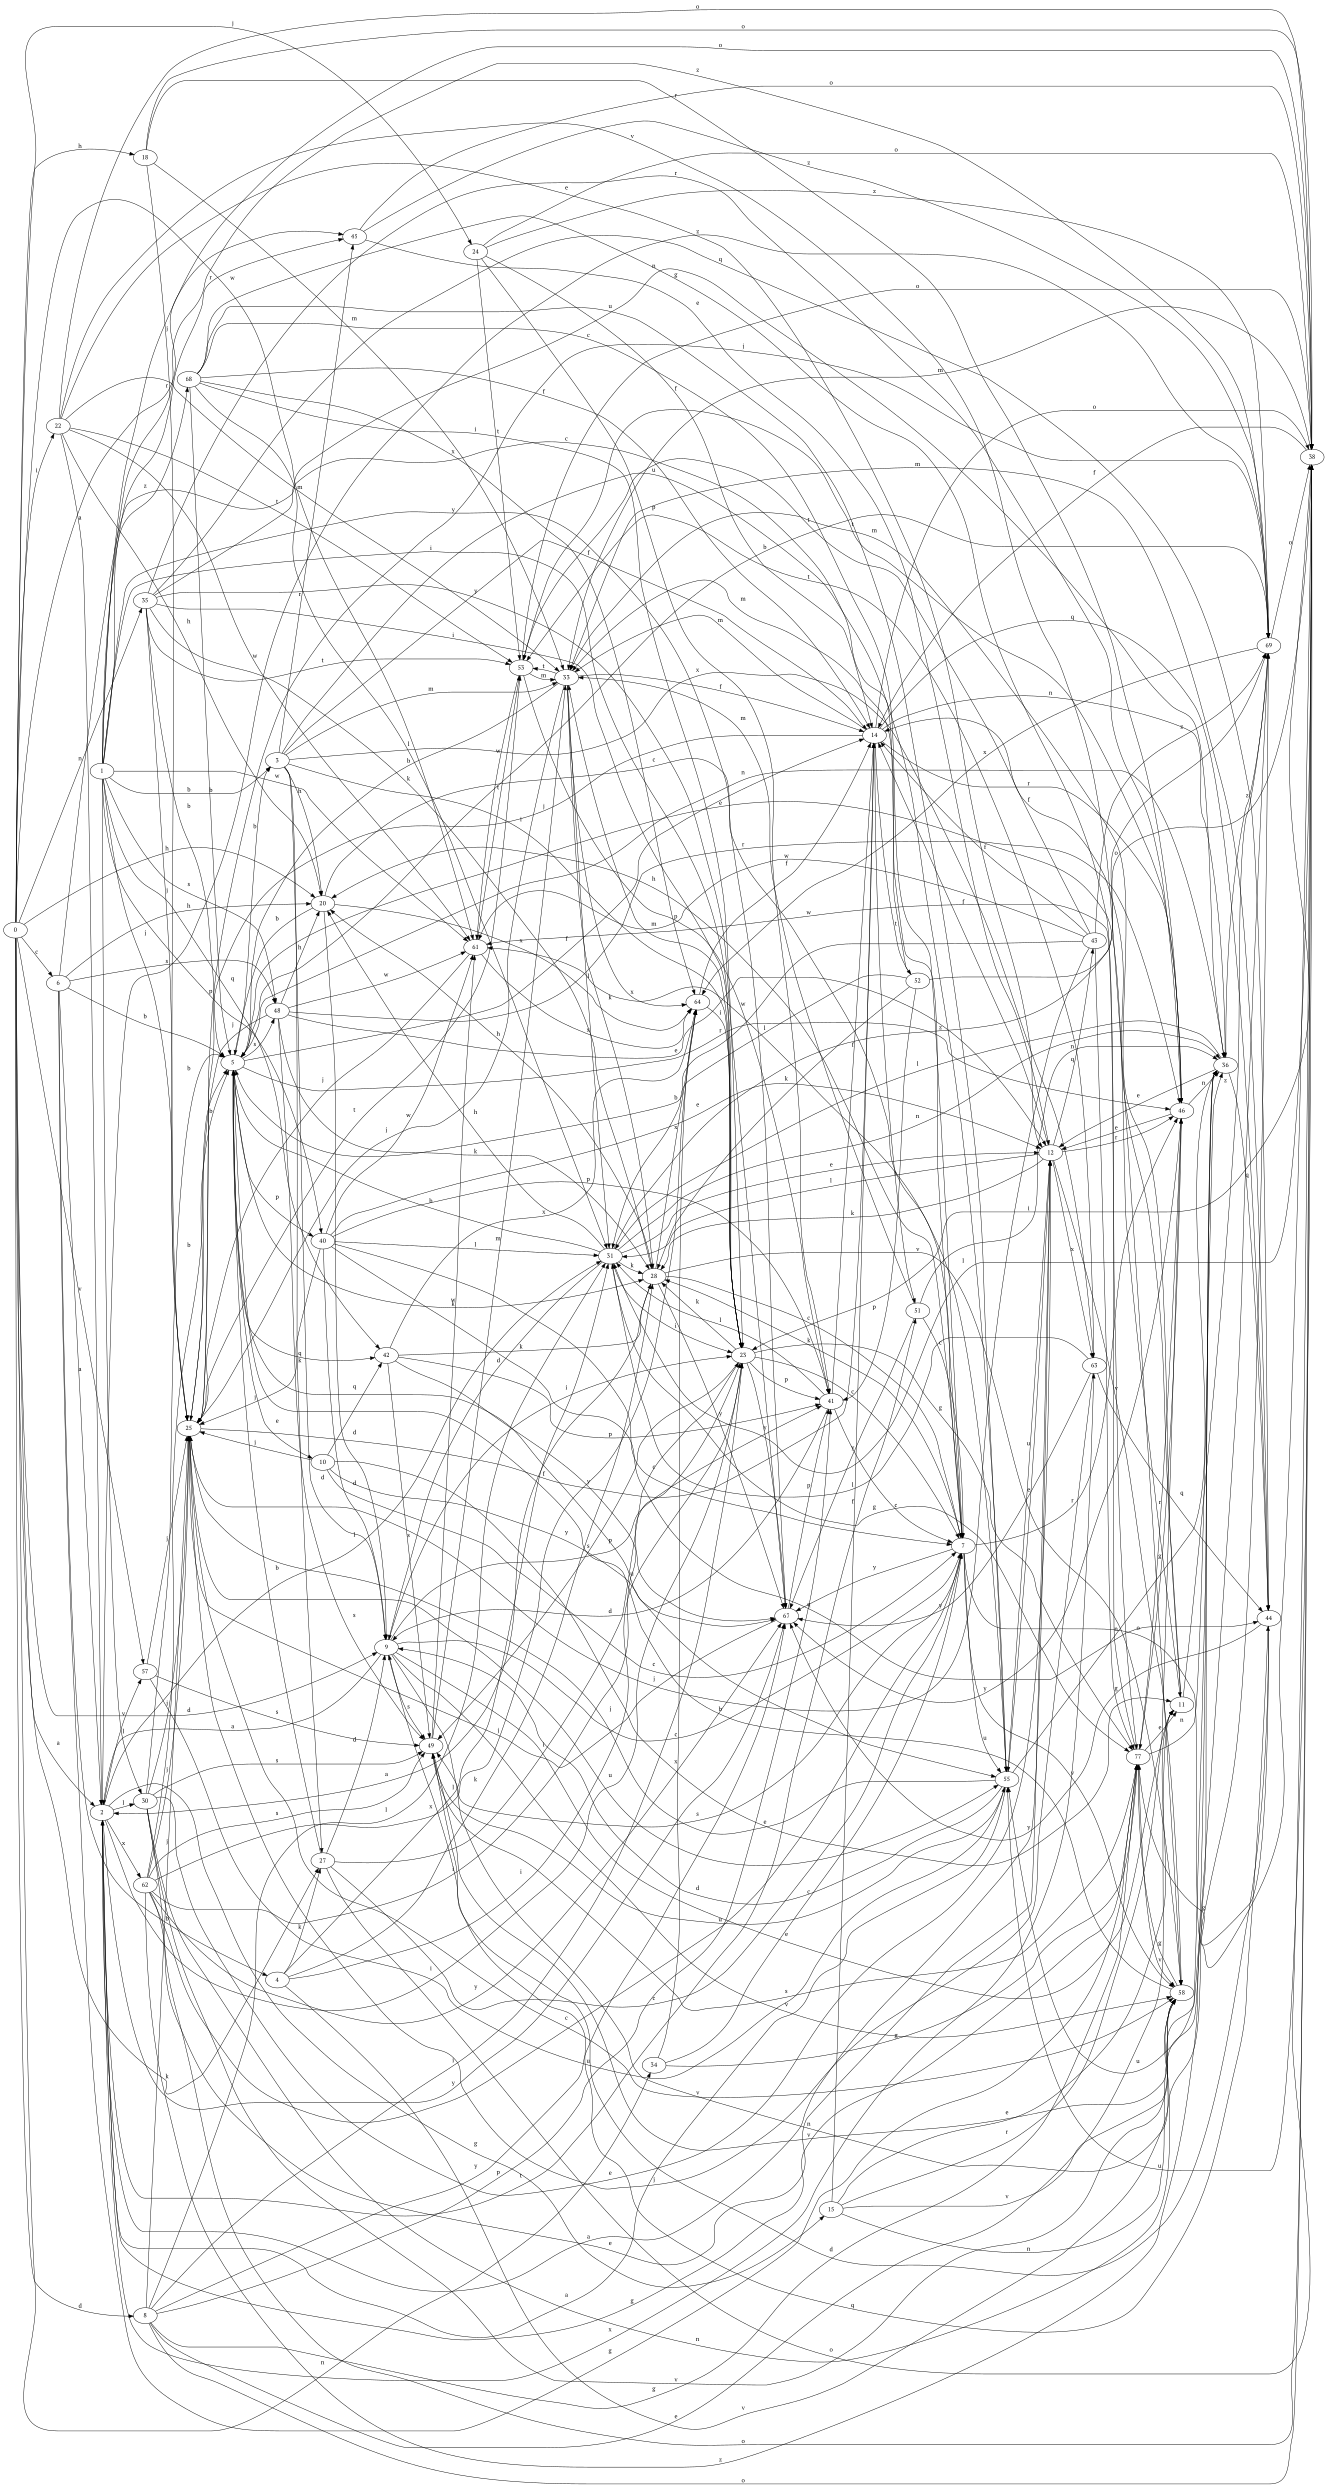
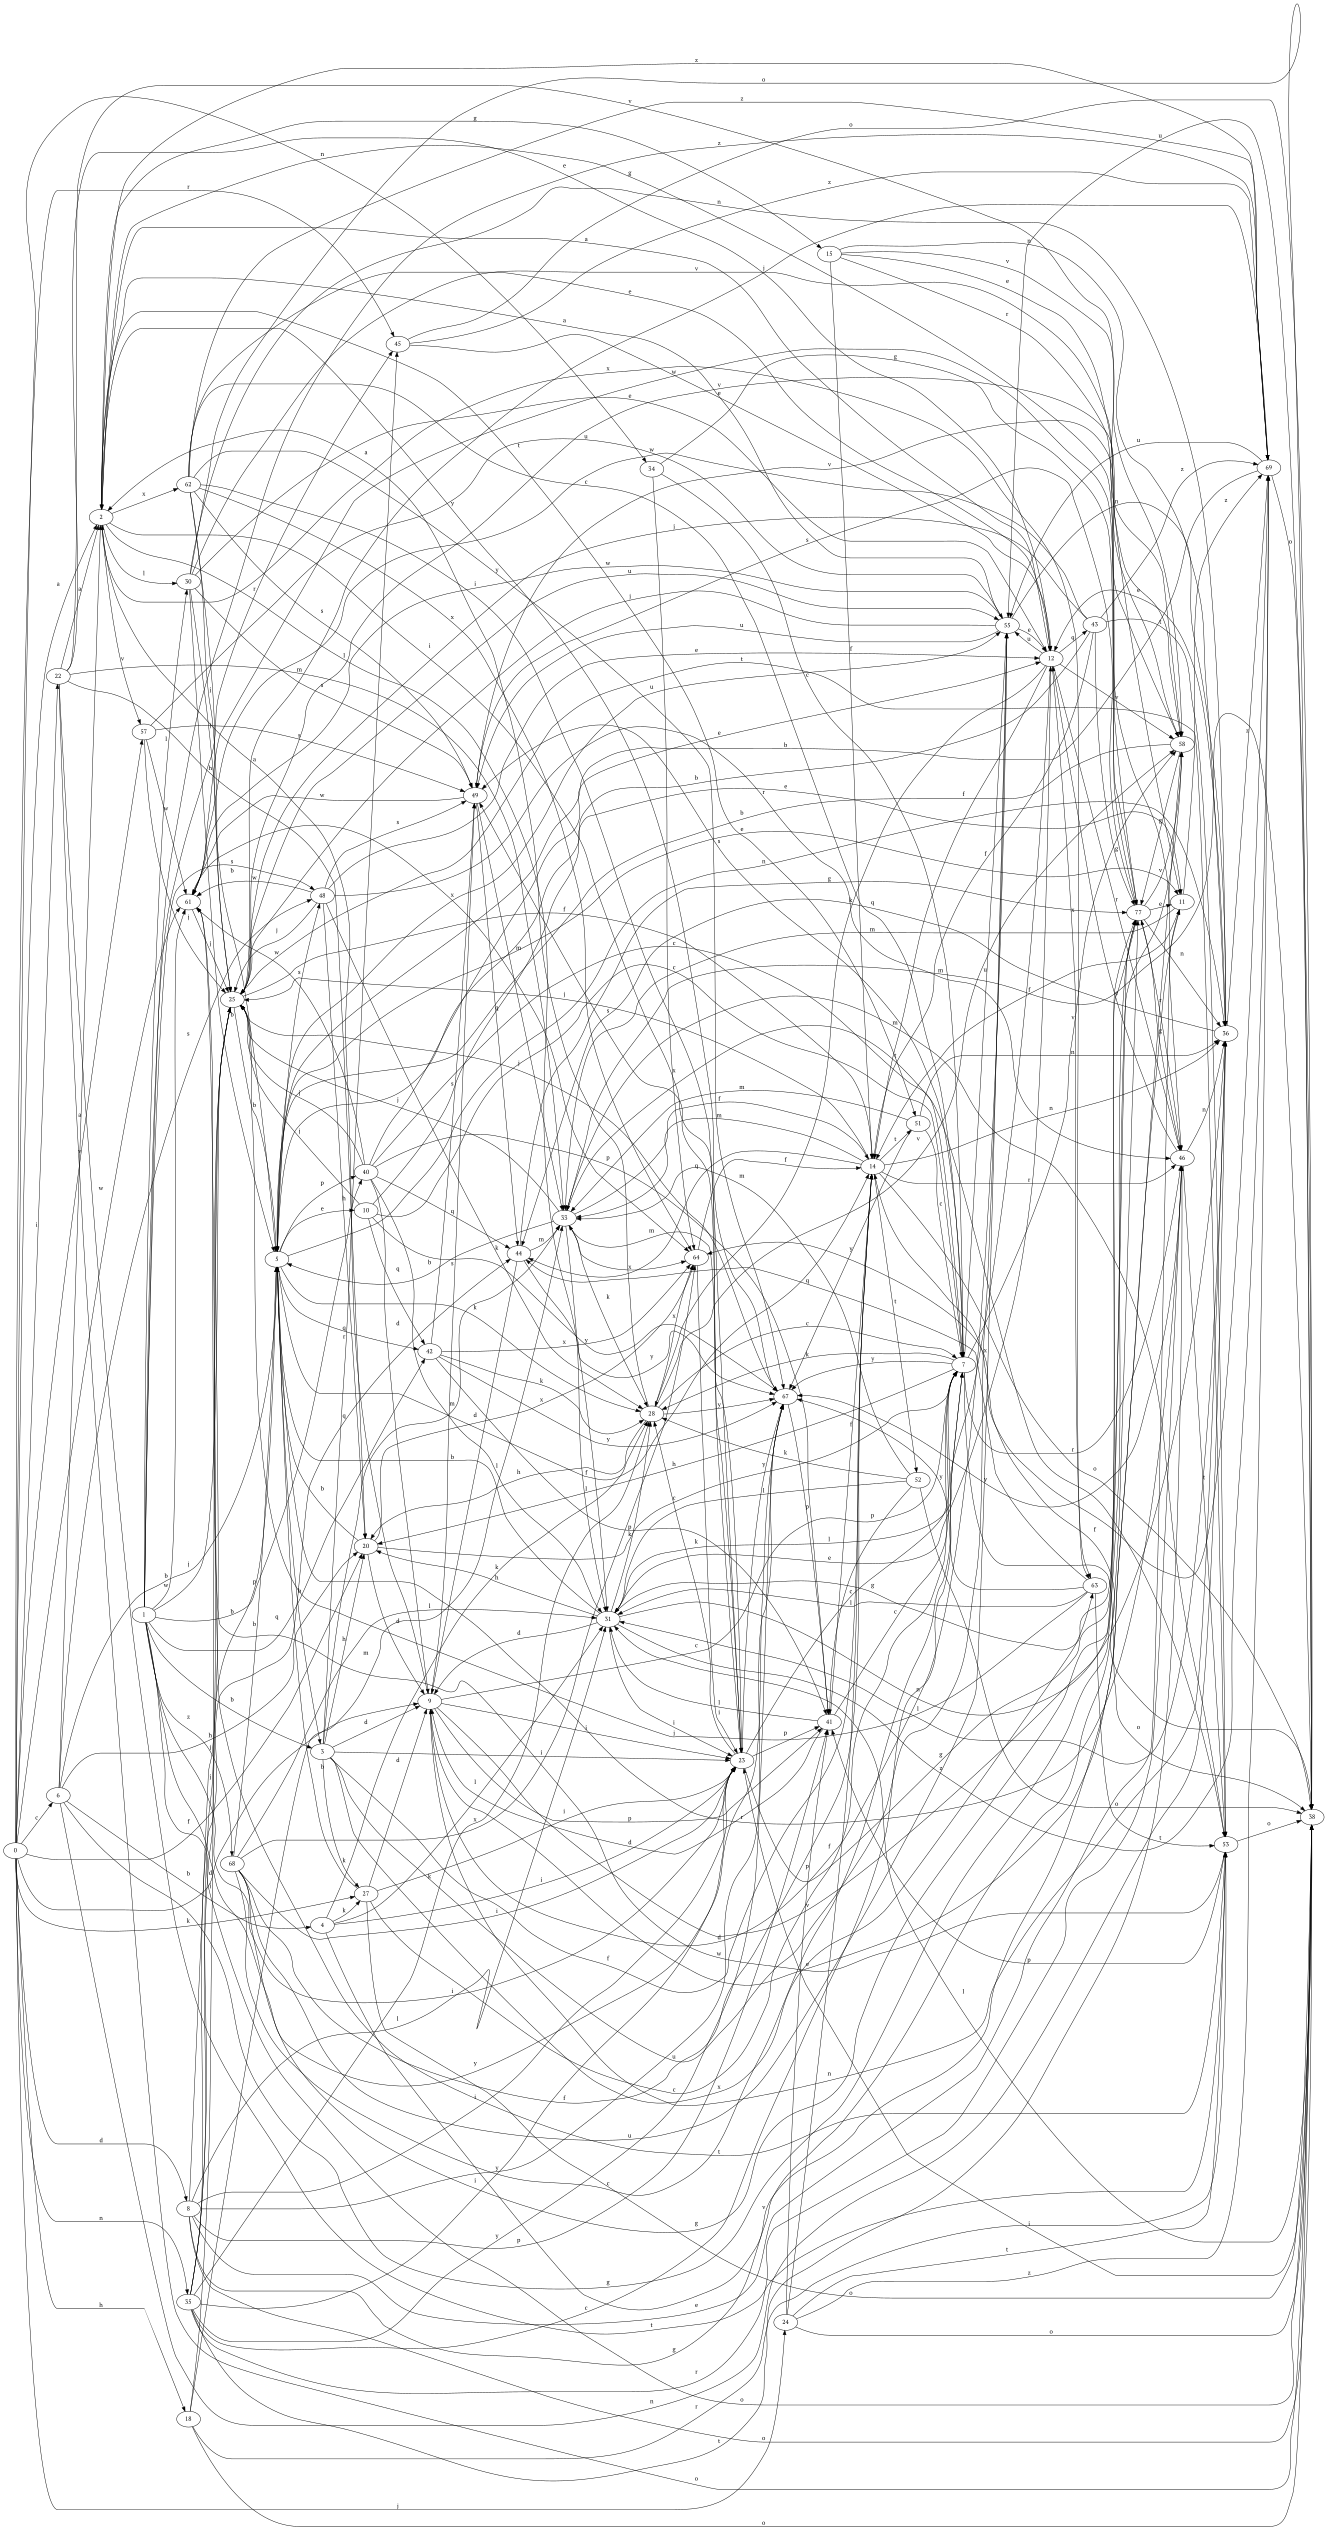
(256, 664) -> (167, 818)
(167, 849) -> (189, 1822)
